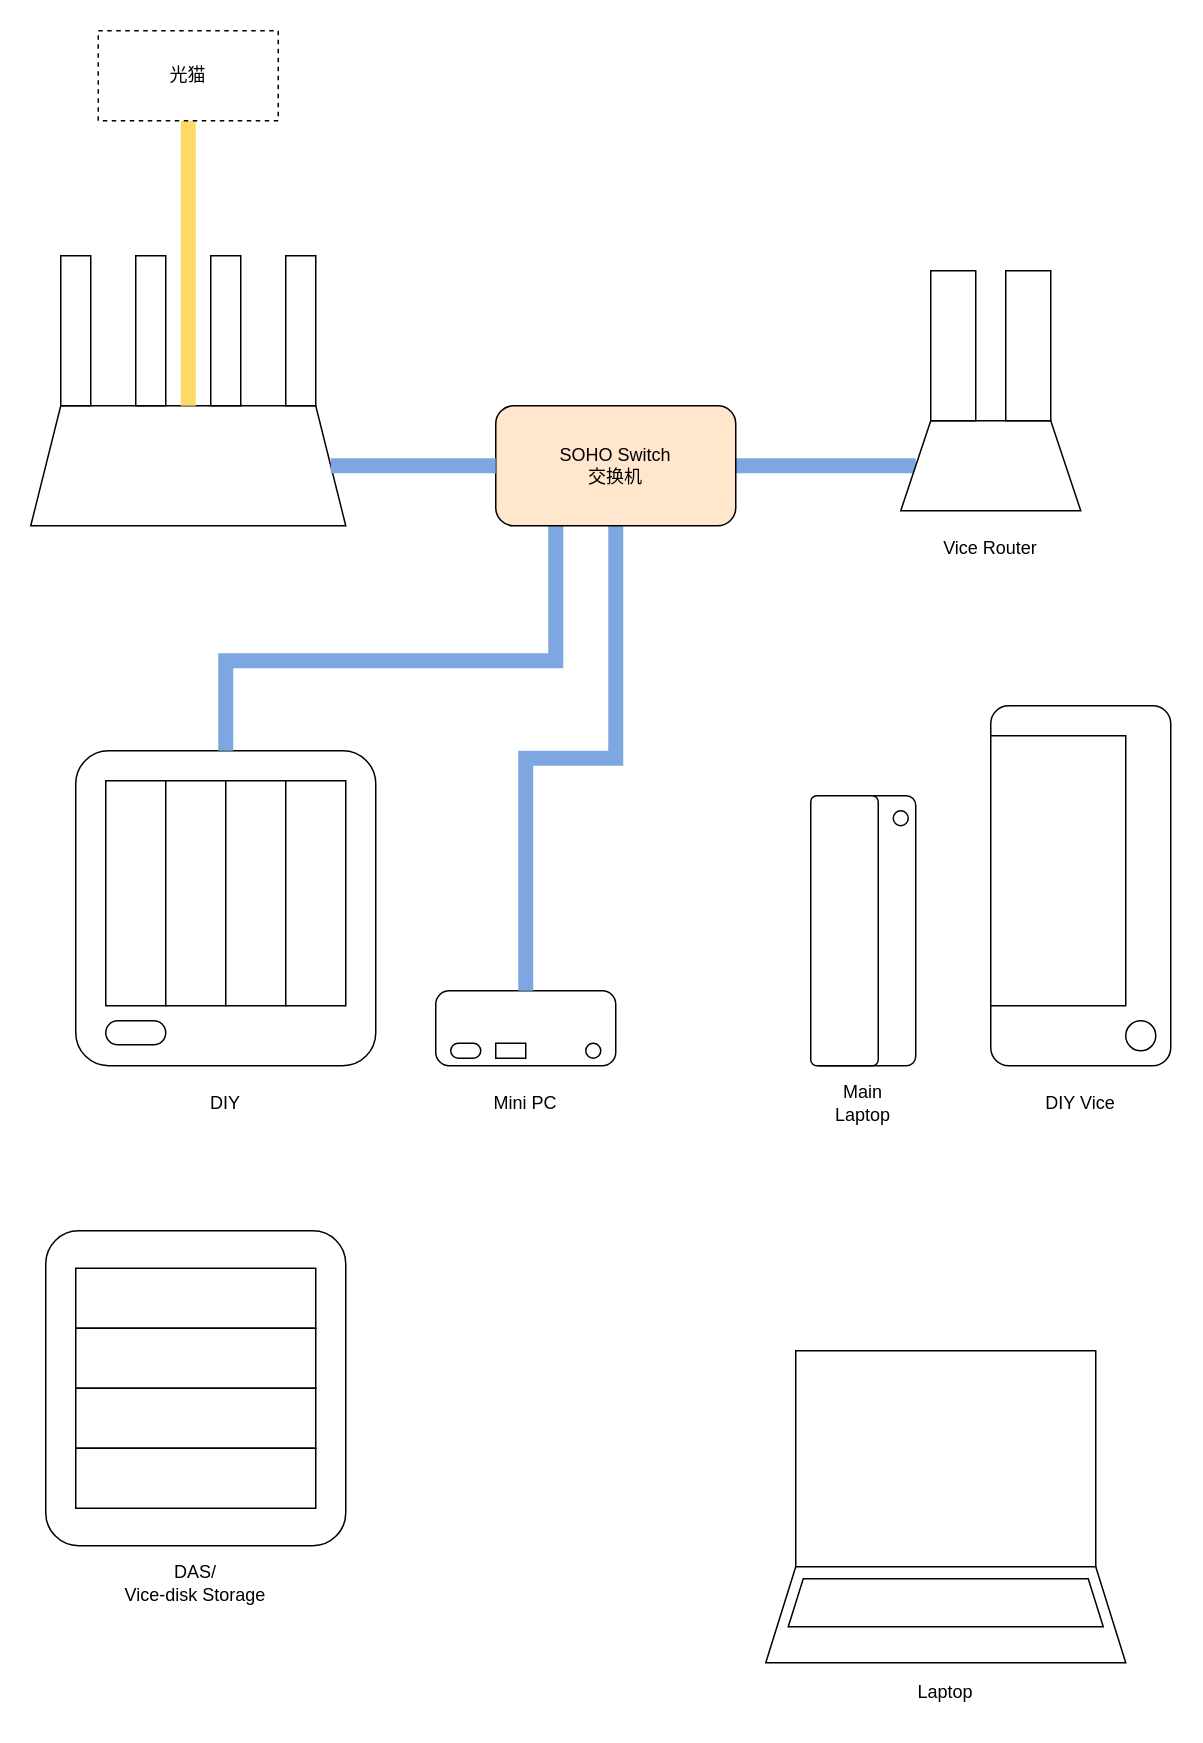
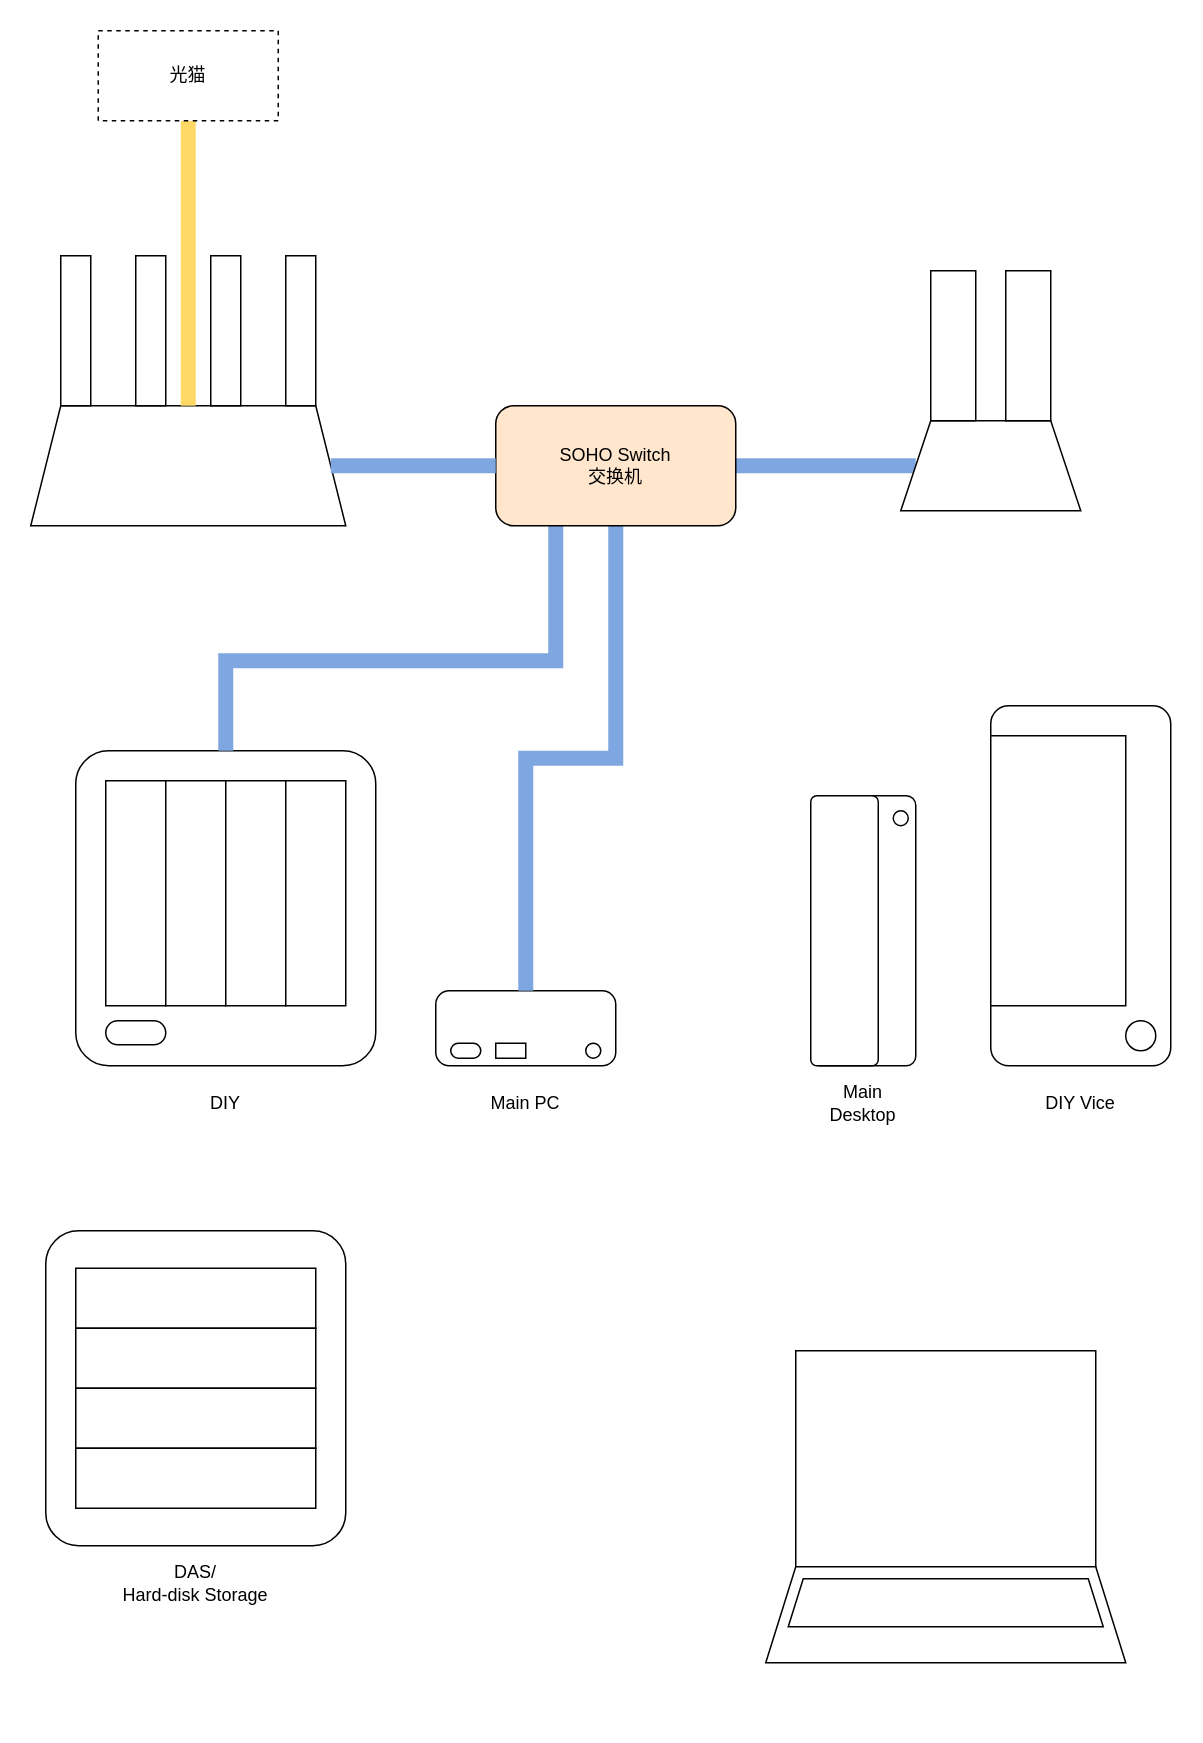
(991, 548) -> none
(526, 1103) -> (526, 1103)
(863, 1103) -> (863, 1103)
(196, 1583) -> (196, 1583)
(946, 1693) -> none
